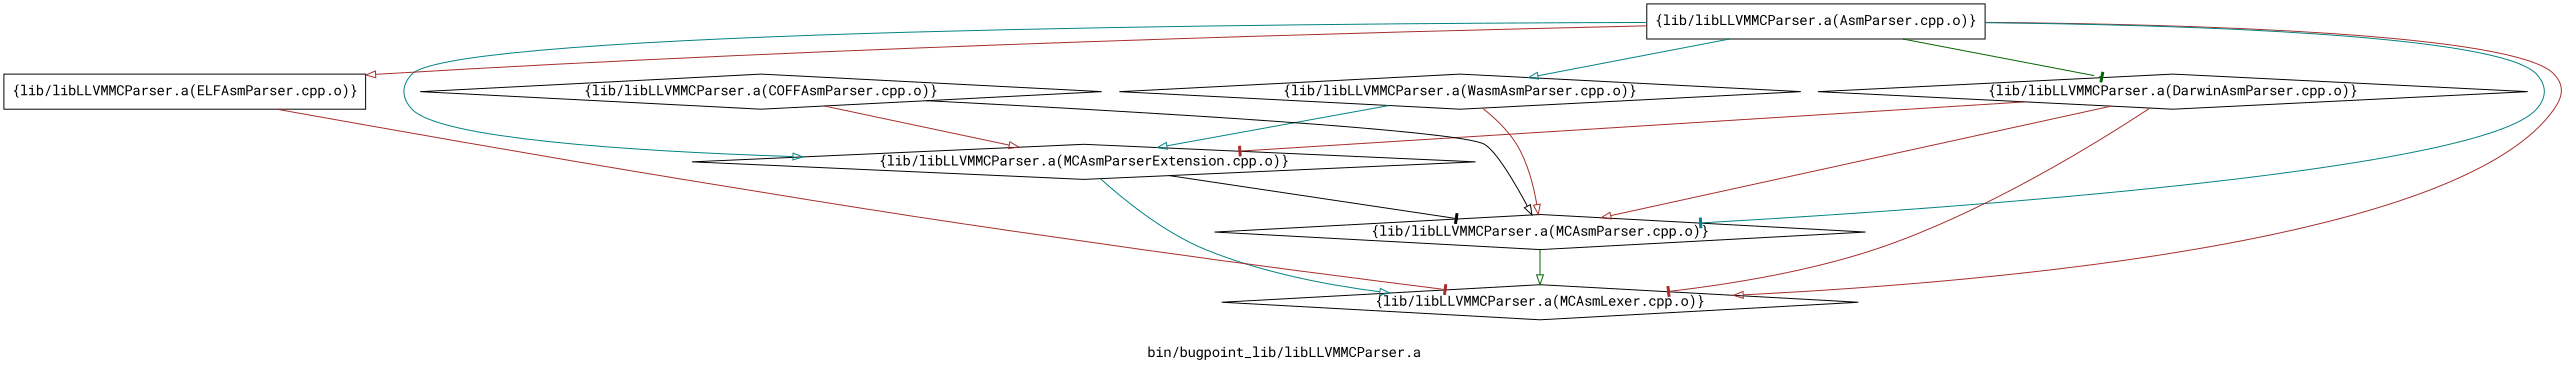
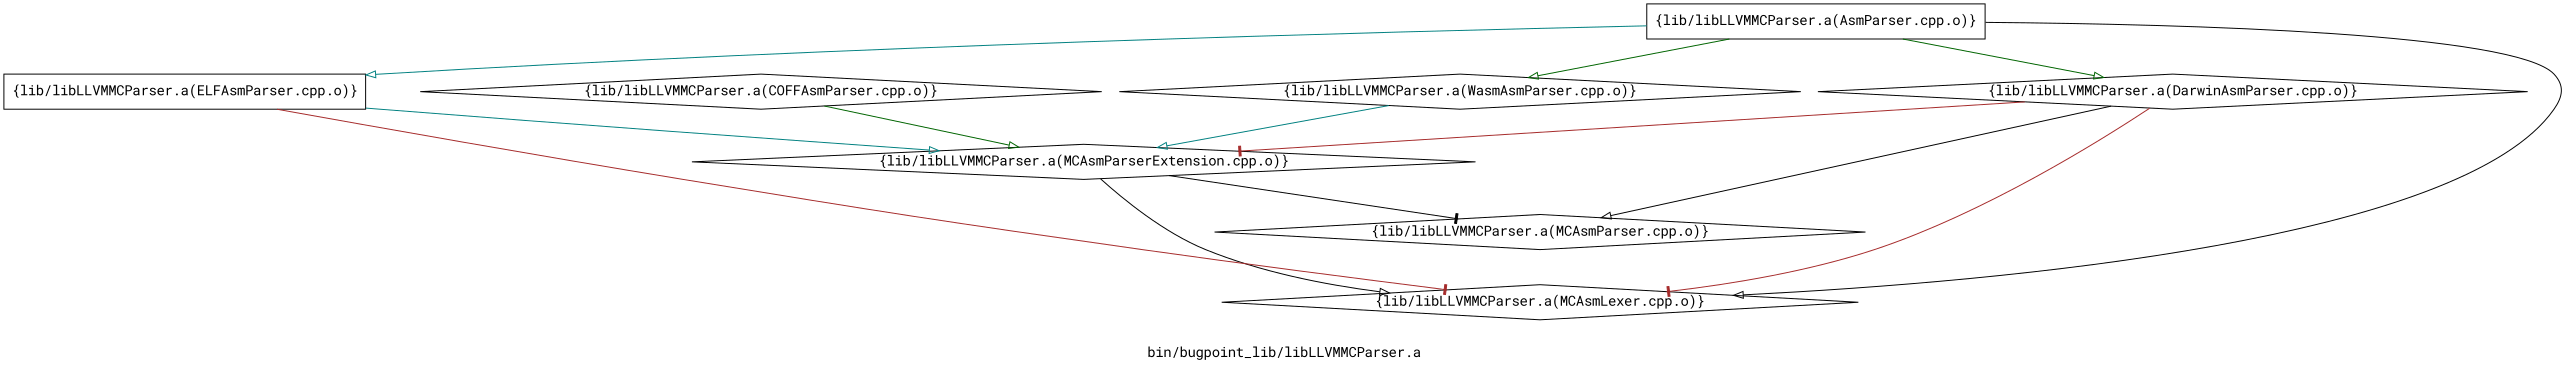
(815, 36) -> (647, 130)
(1011, 45) -> (1011, 45)
(1634, 57) -> (1634, 57)
(1999, 57) -> (1999, 57)
(1244, 119) -> none
(917, 126) -> (917, 126)
(1520, 150) -> none
(2420, 151) -> none
(1861, 161) -> (1861, 161)
(2459, 176) -> (2459, 176)
(1216, 253) -> (1216, 253)
(1540, 262) -> none
